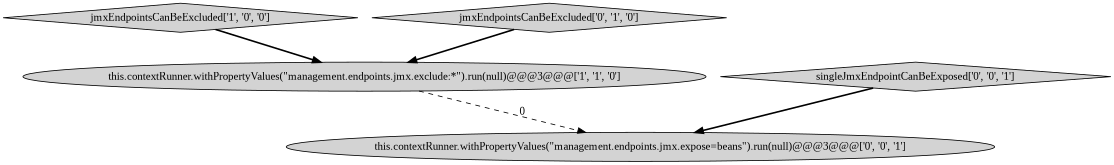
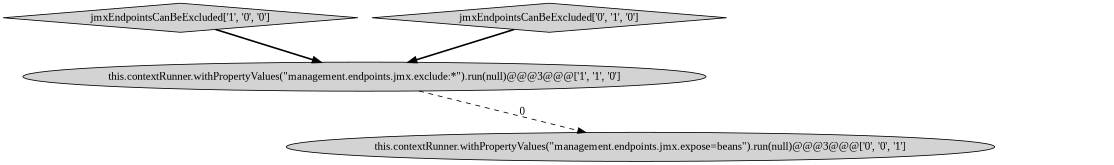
(916, 77) -> none
